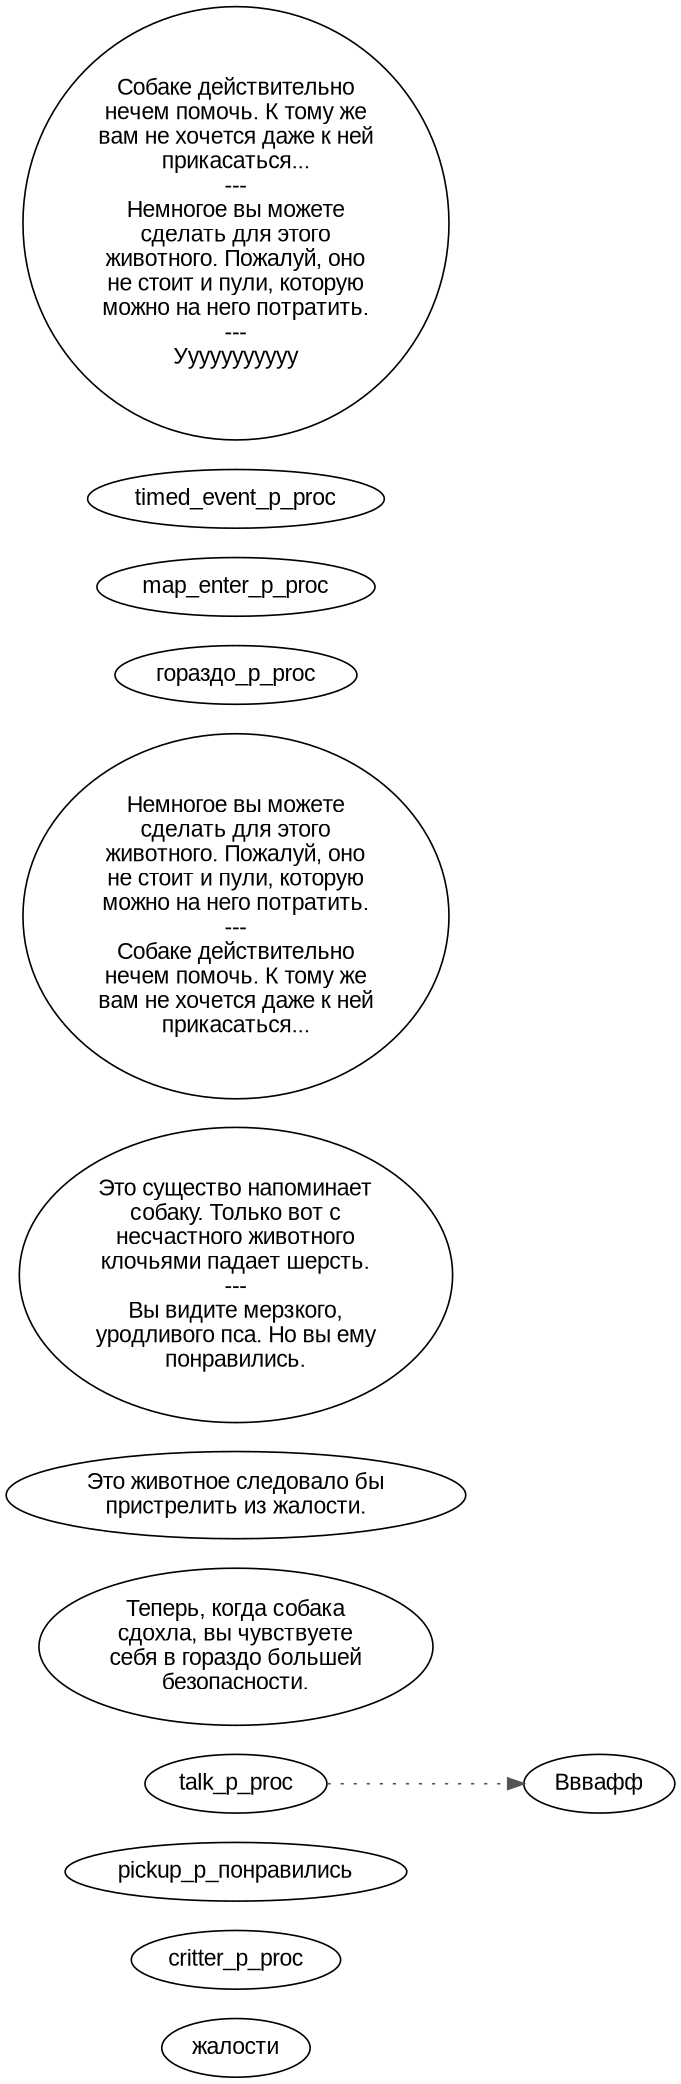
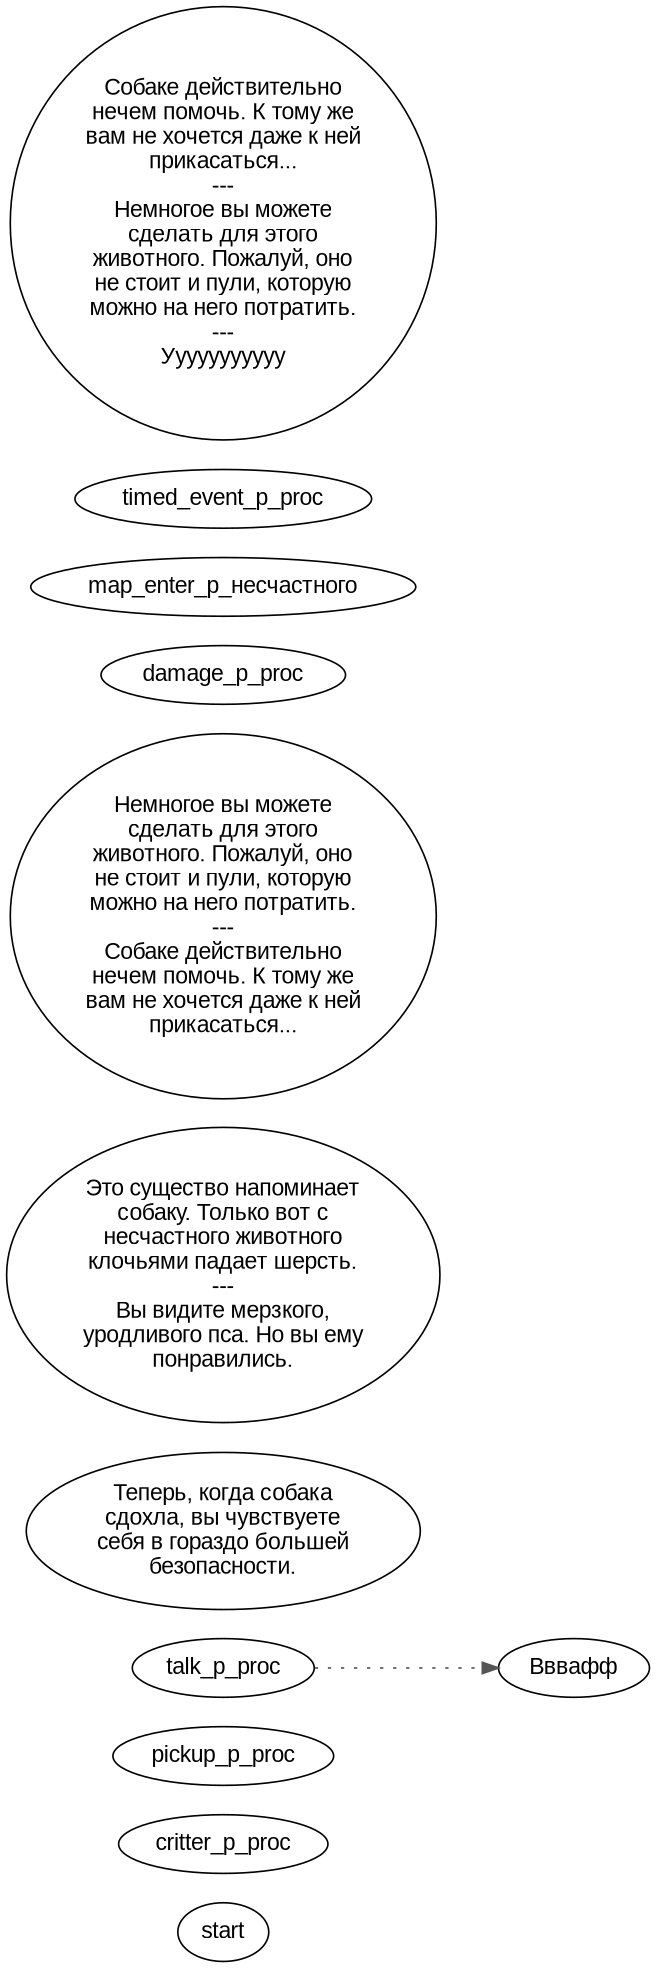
(236, 587) -> (223, 587)
(236, 675) -> (223, 675)
(236, 1495) -> none
(236, 1872) -> (223, 1756)
(236, 2048) -> (223, 1932)
